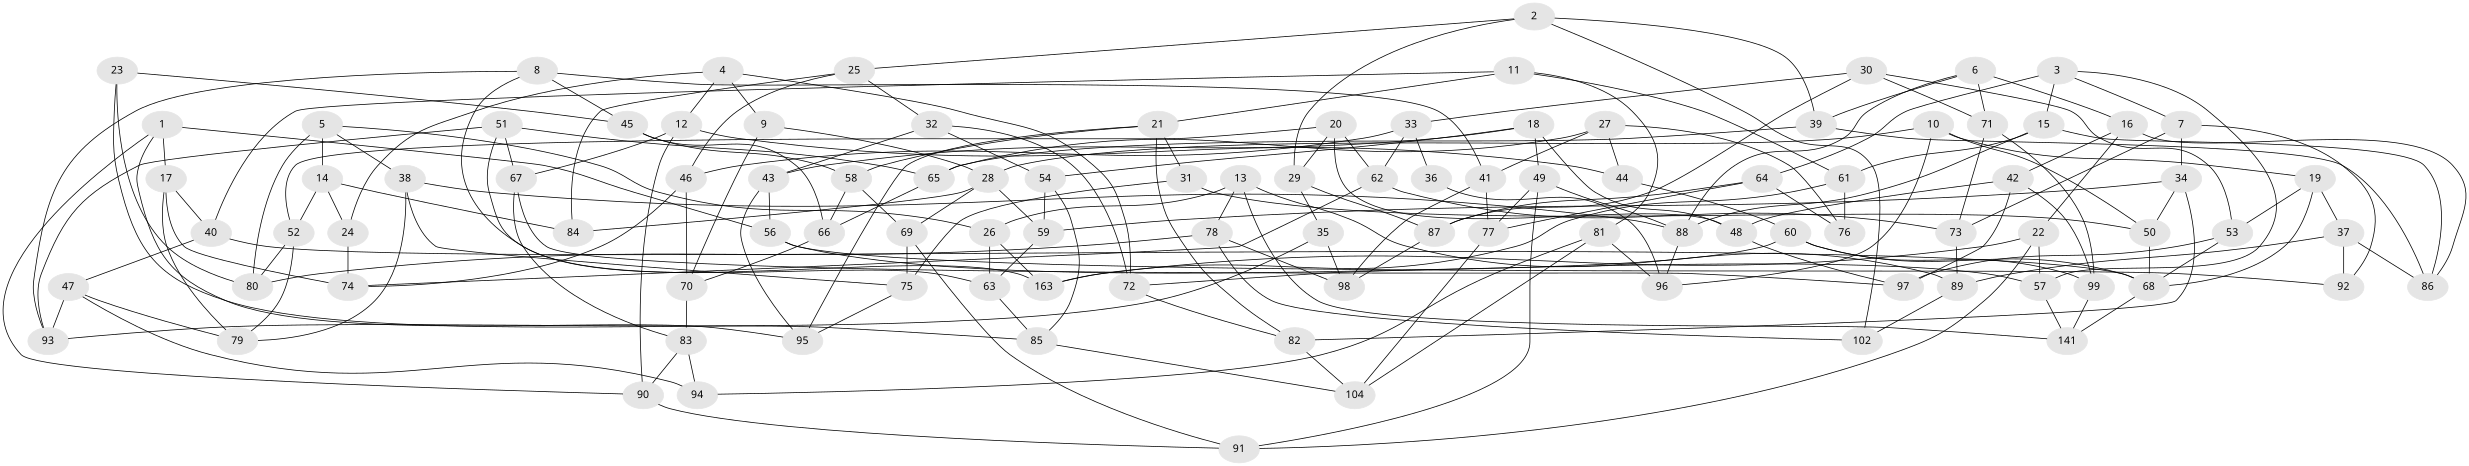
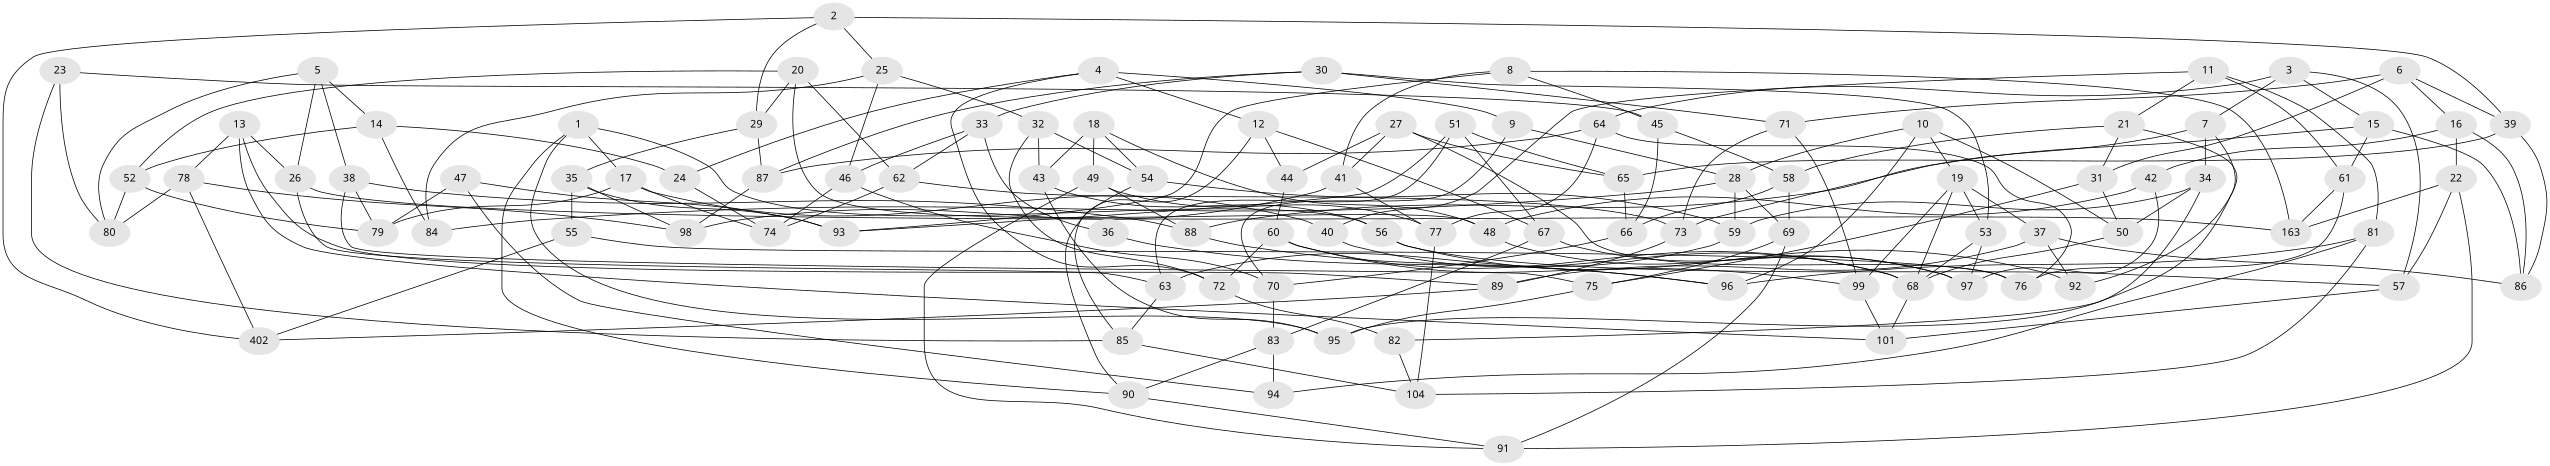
(1811, 150) -> (2264, 127)
(2070, 226) -> (1908, 233)
none -> (572, 233)
(1193, 257) -> none
(140, 260) -> none
(1862, 341) -> (259, 341)
(2067, 341) -> (1886, 341)
